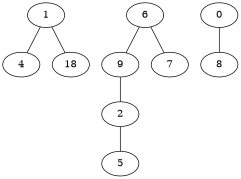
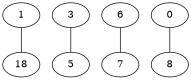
(21, 65) -> none
(120, 65) -> none
(120, 114) -> (71, 15)
